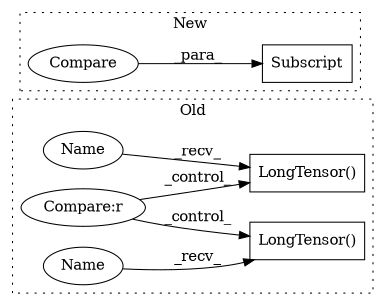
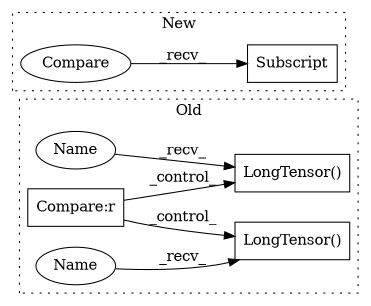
(198, 56) -> (183, 56)
(83, 208) -> (76, 208)
